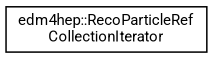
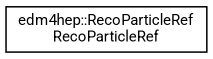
(106, 29) -> (106, 29)
